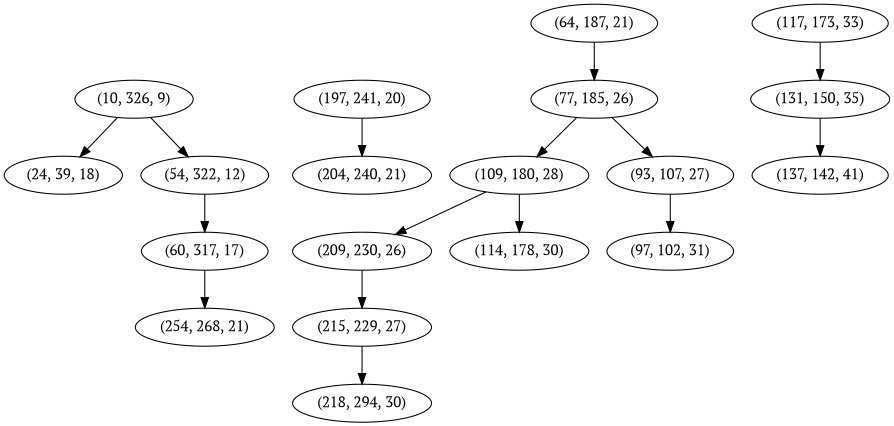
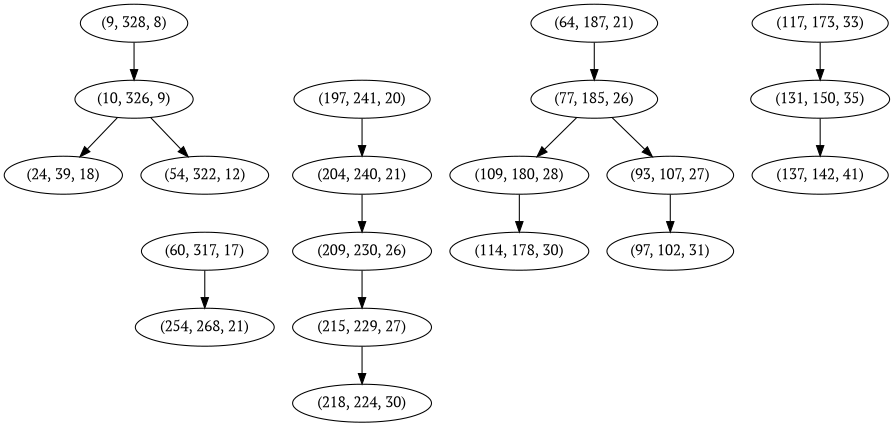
none -> (134, 23)
(205, 208) -> none
(446, 211) -> (362, 208)
(362, 403) -> (362, 403)
